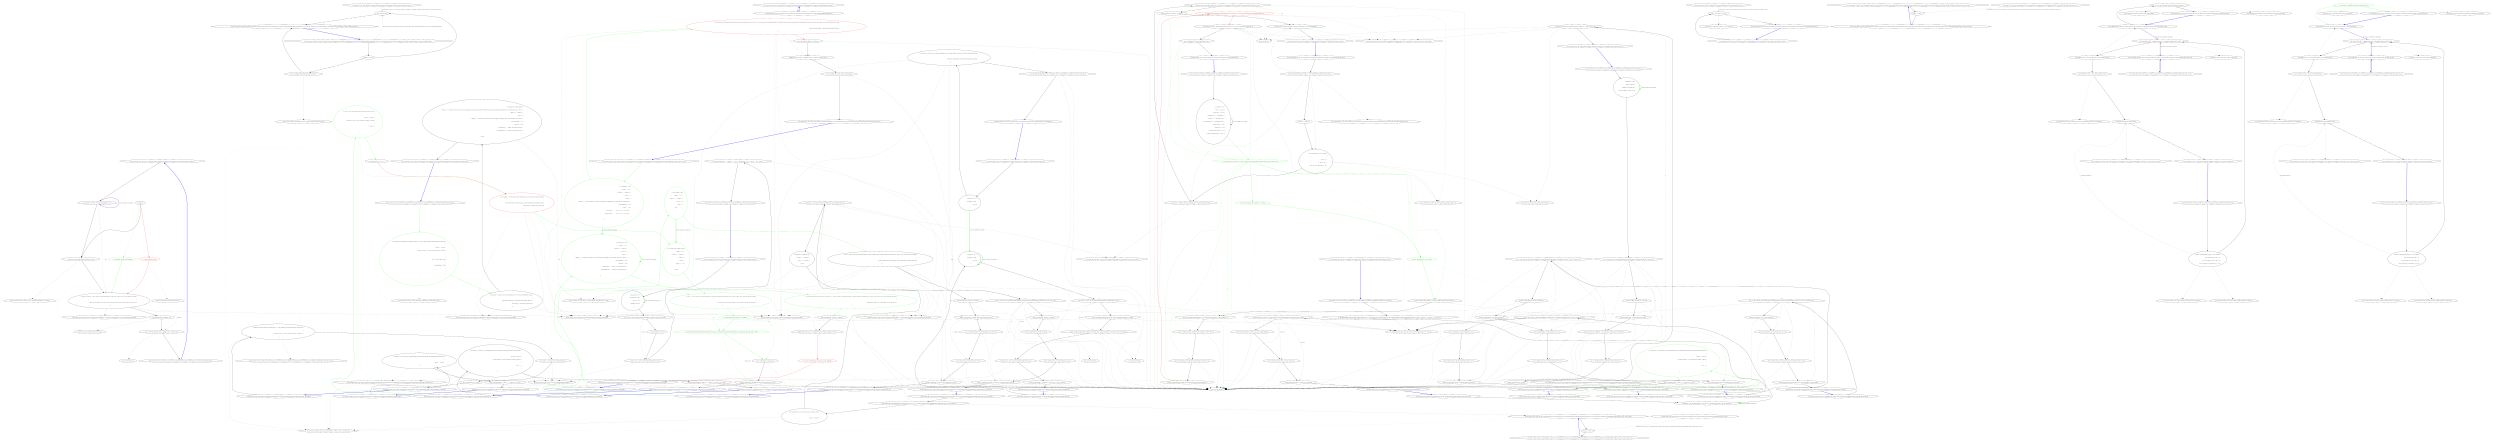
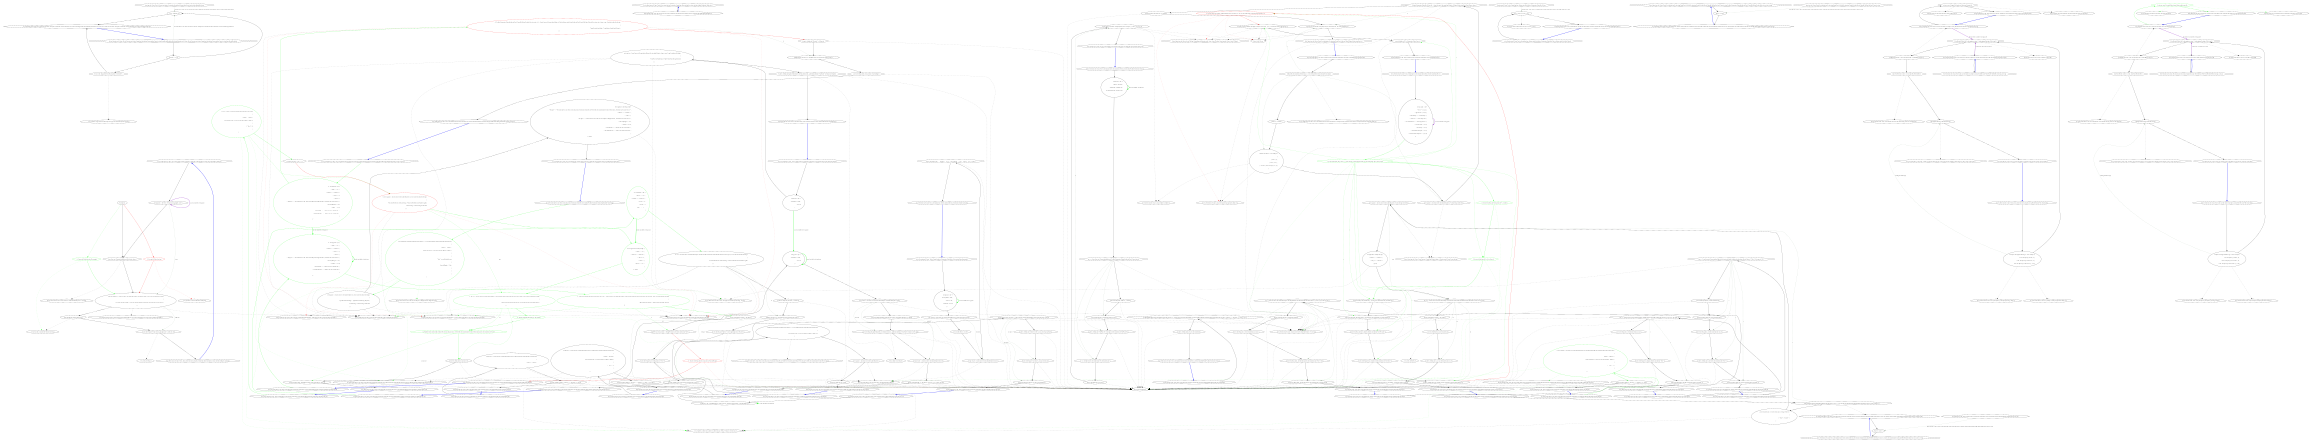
none -> (1189, 332)
